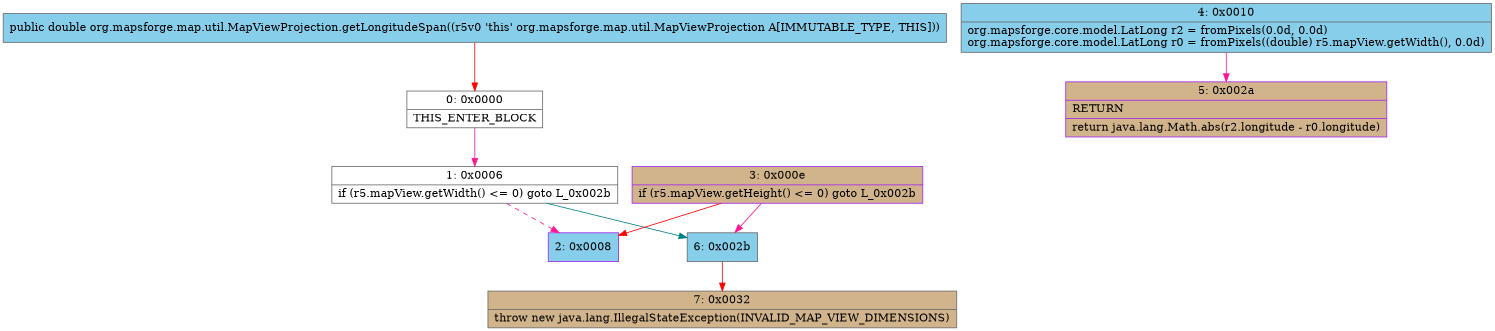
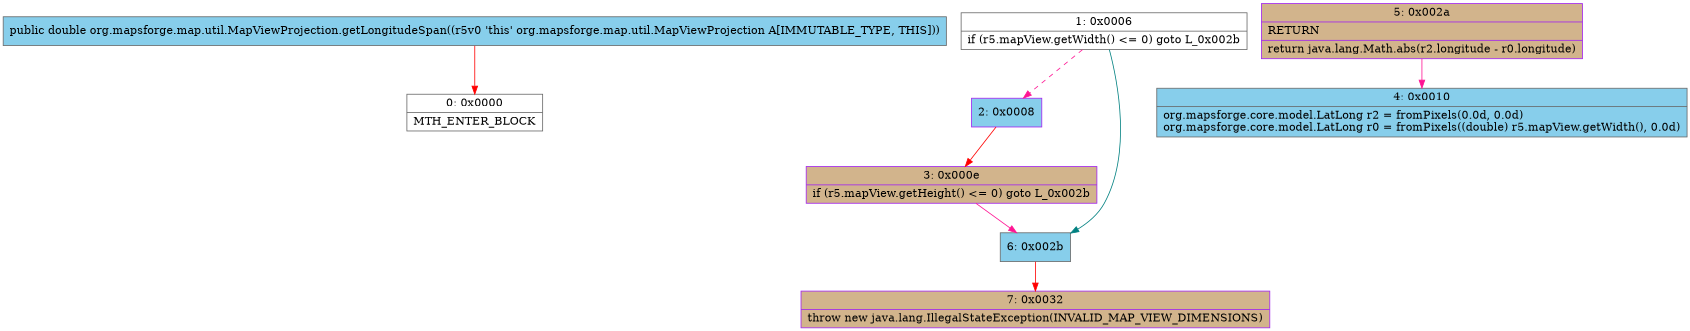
(1226, 63) -> (1422, 69)
(475, 118) -> (475, 121)
(475, 143) -> none
(674, 218) -> (983, 143)
(722, 309) -> (1035, 309)
